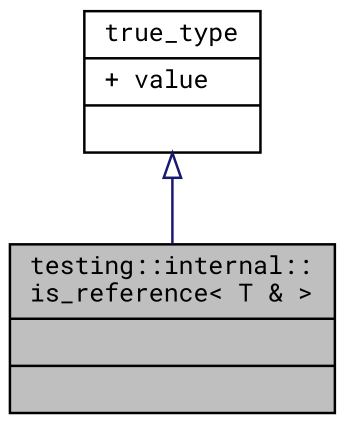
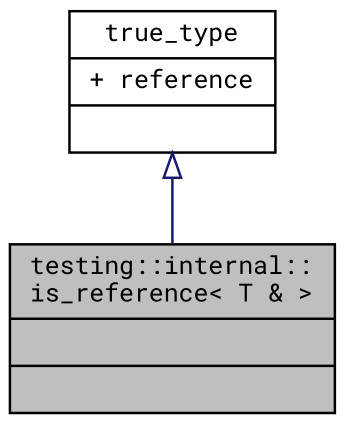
(158, 81) -> (172, 81)
